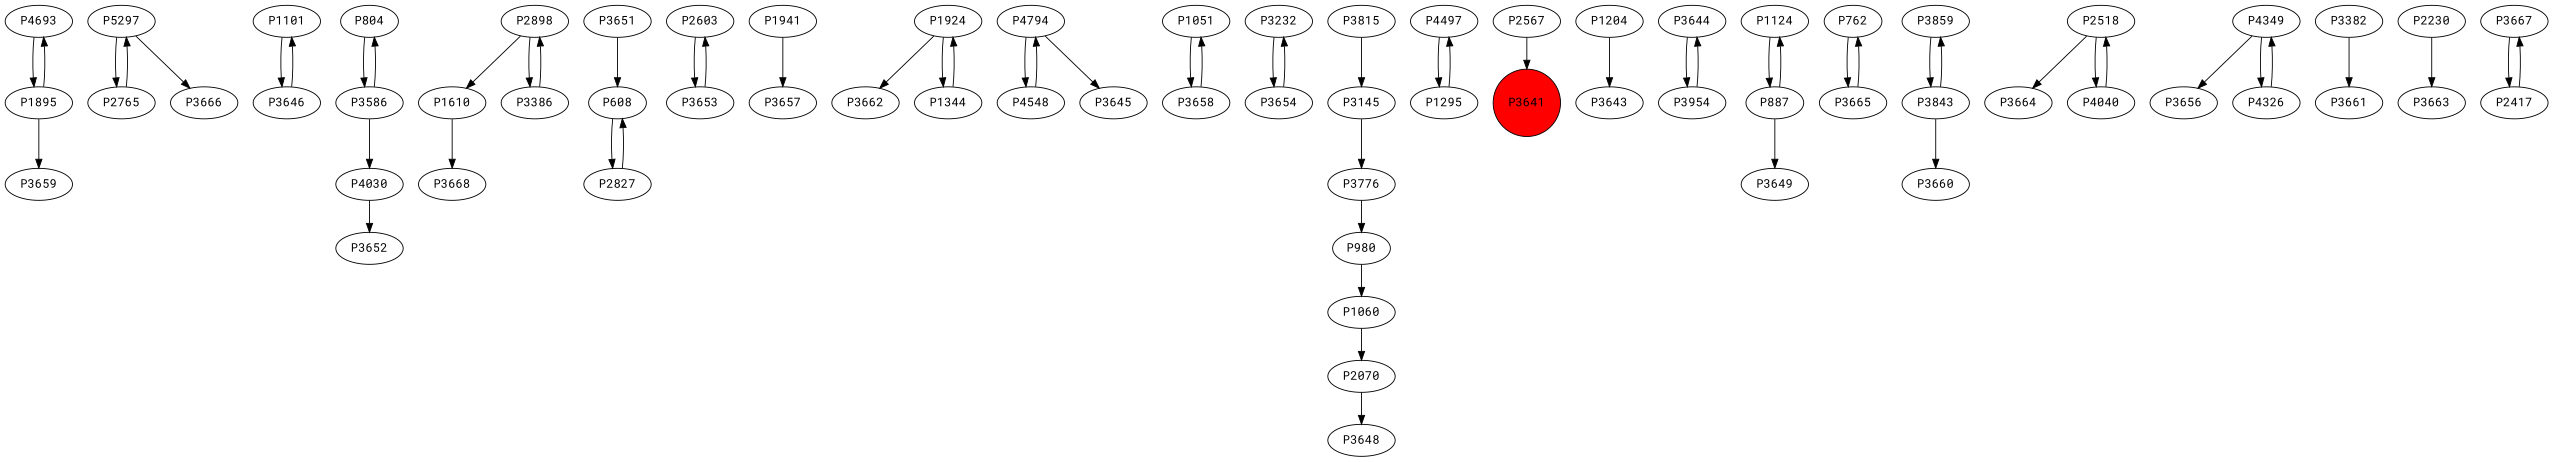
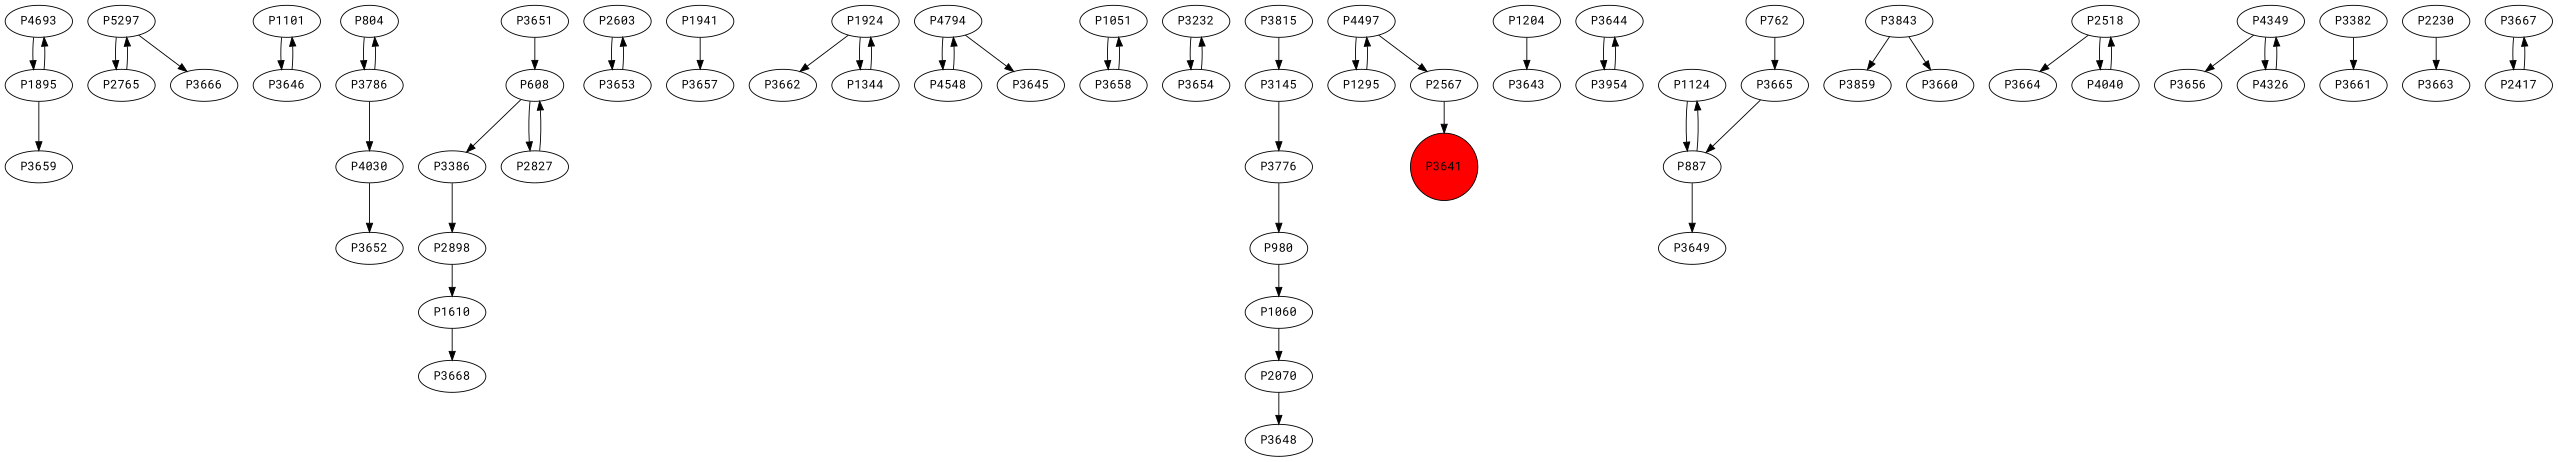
none -> (1399, 51)
(529, 57) -> (497, 123)
(1930, 57) -> none
(1859, 66) -> (1736, 123)
(370, 103) -> (370, 85)
